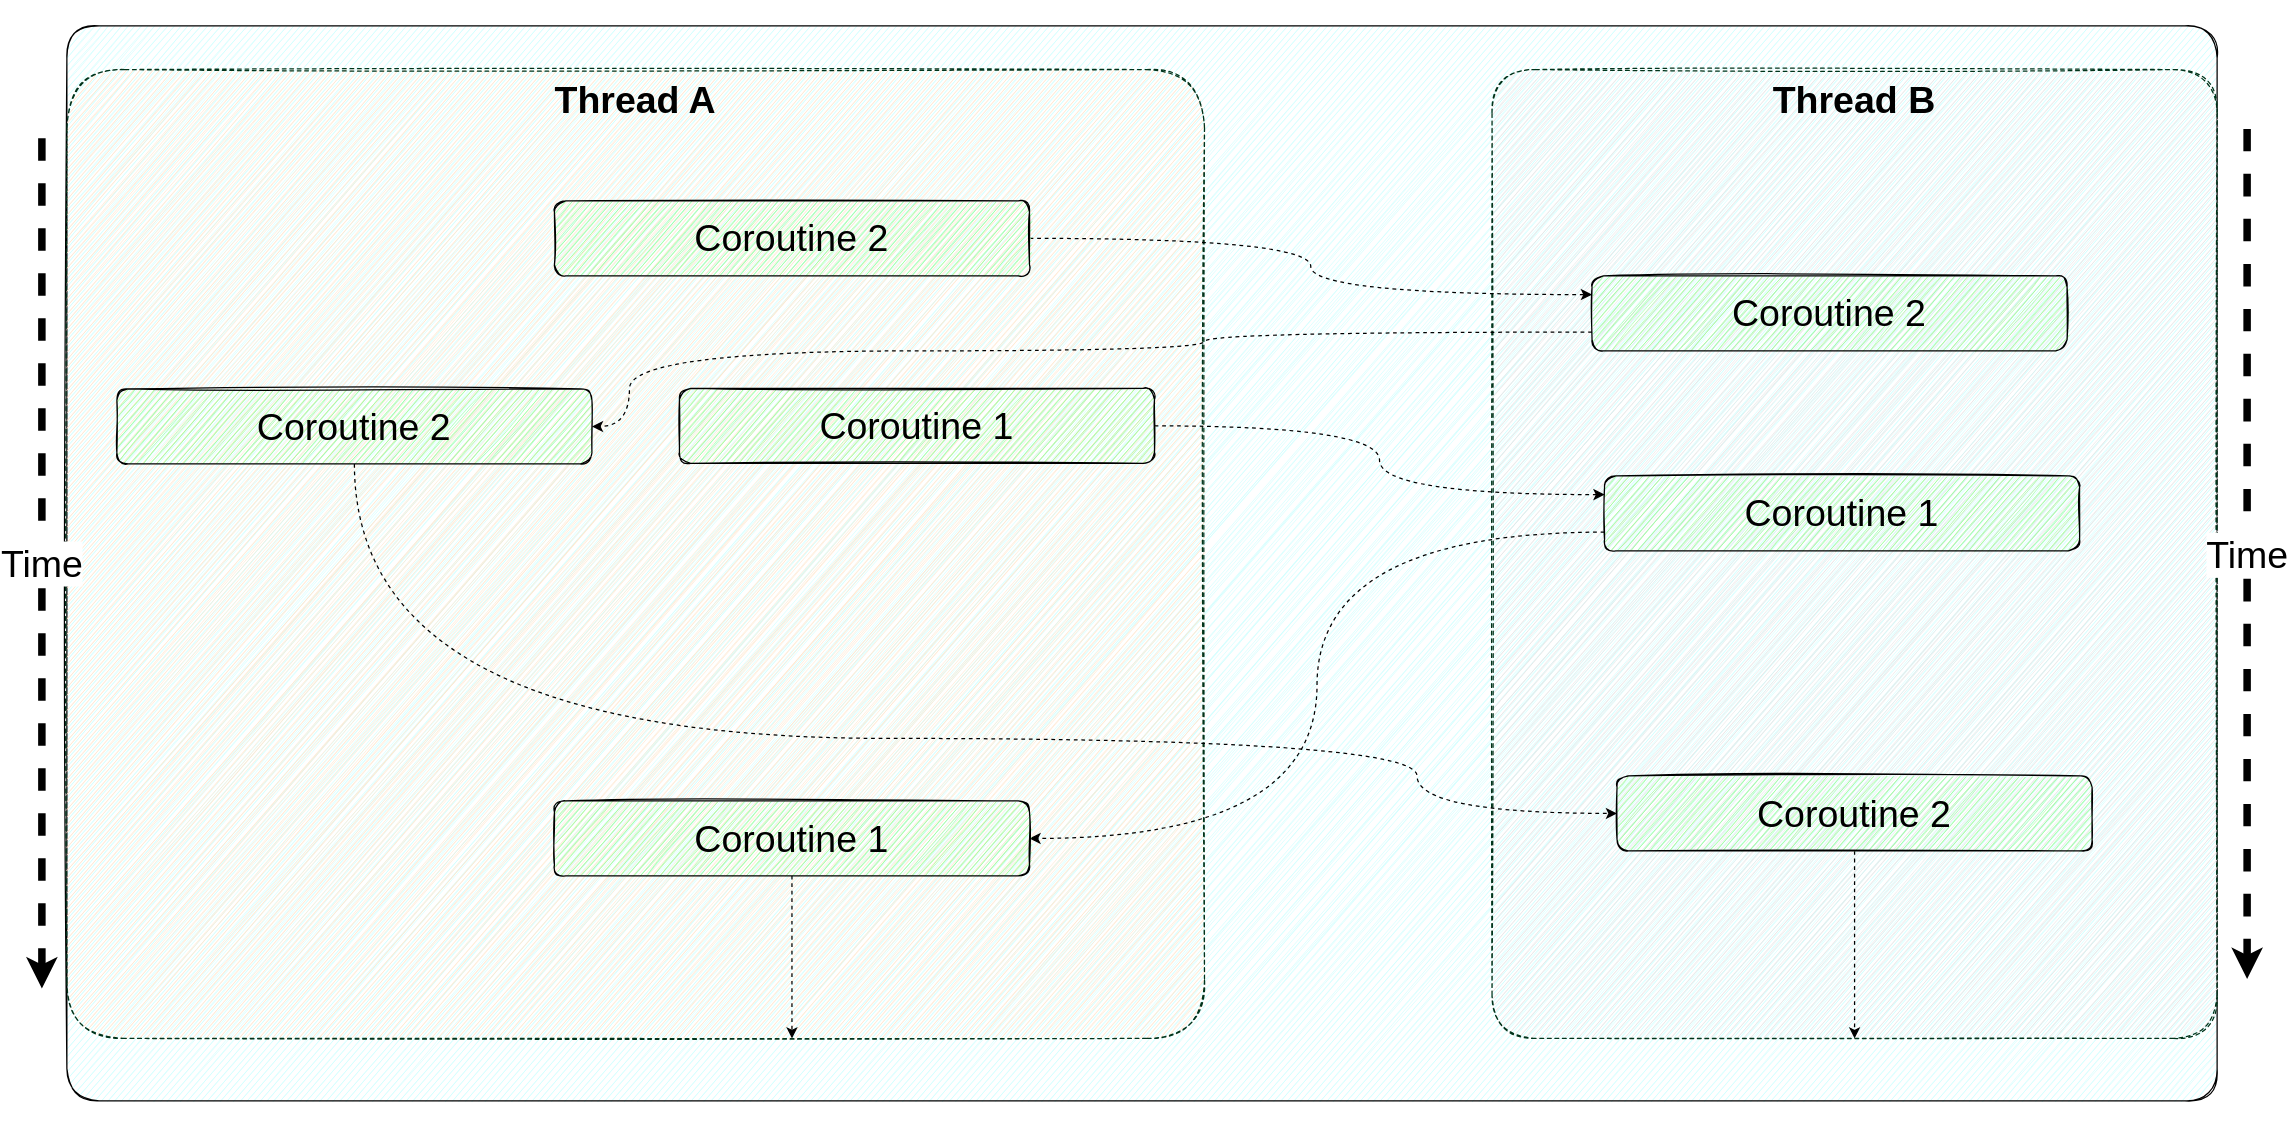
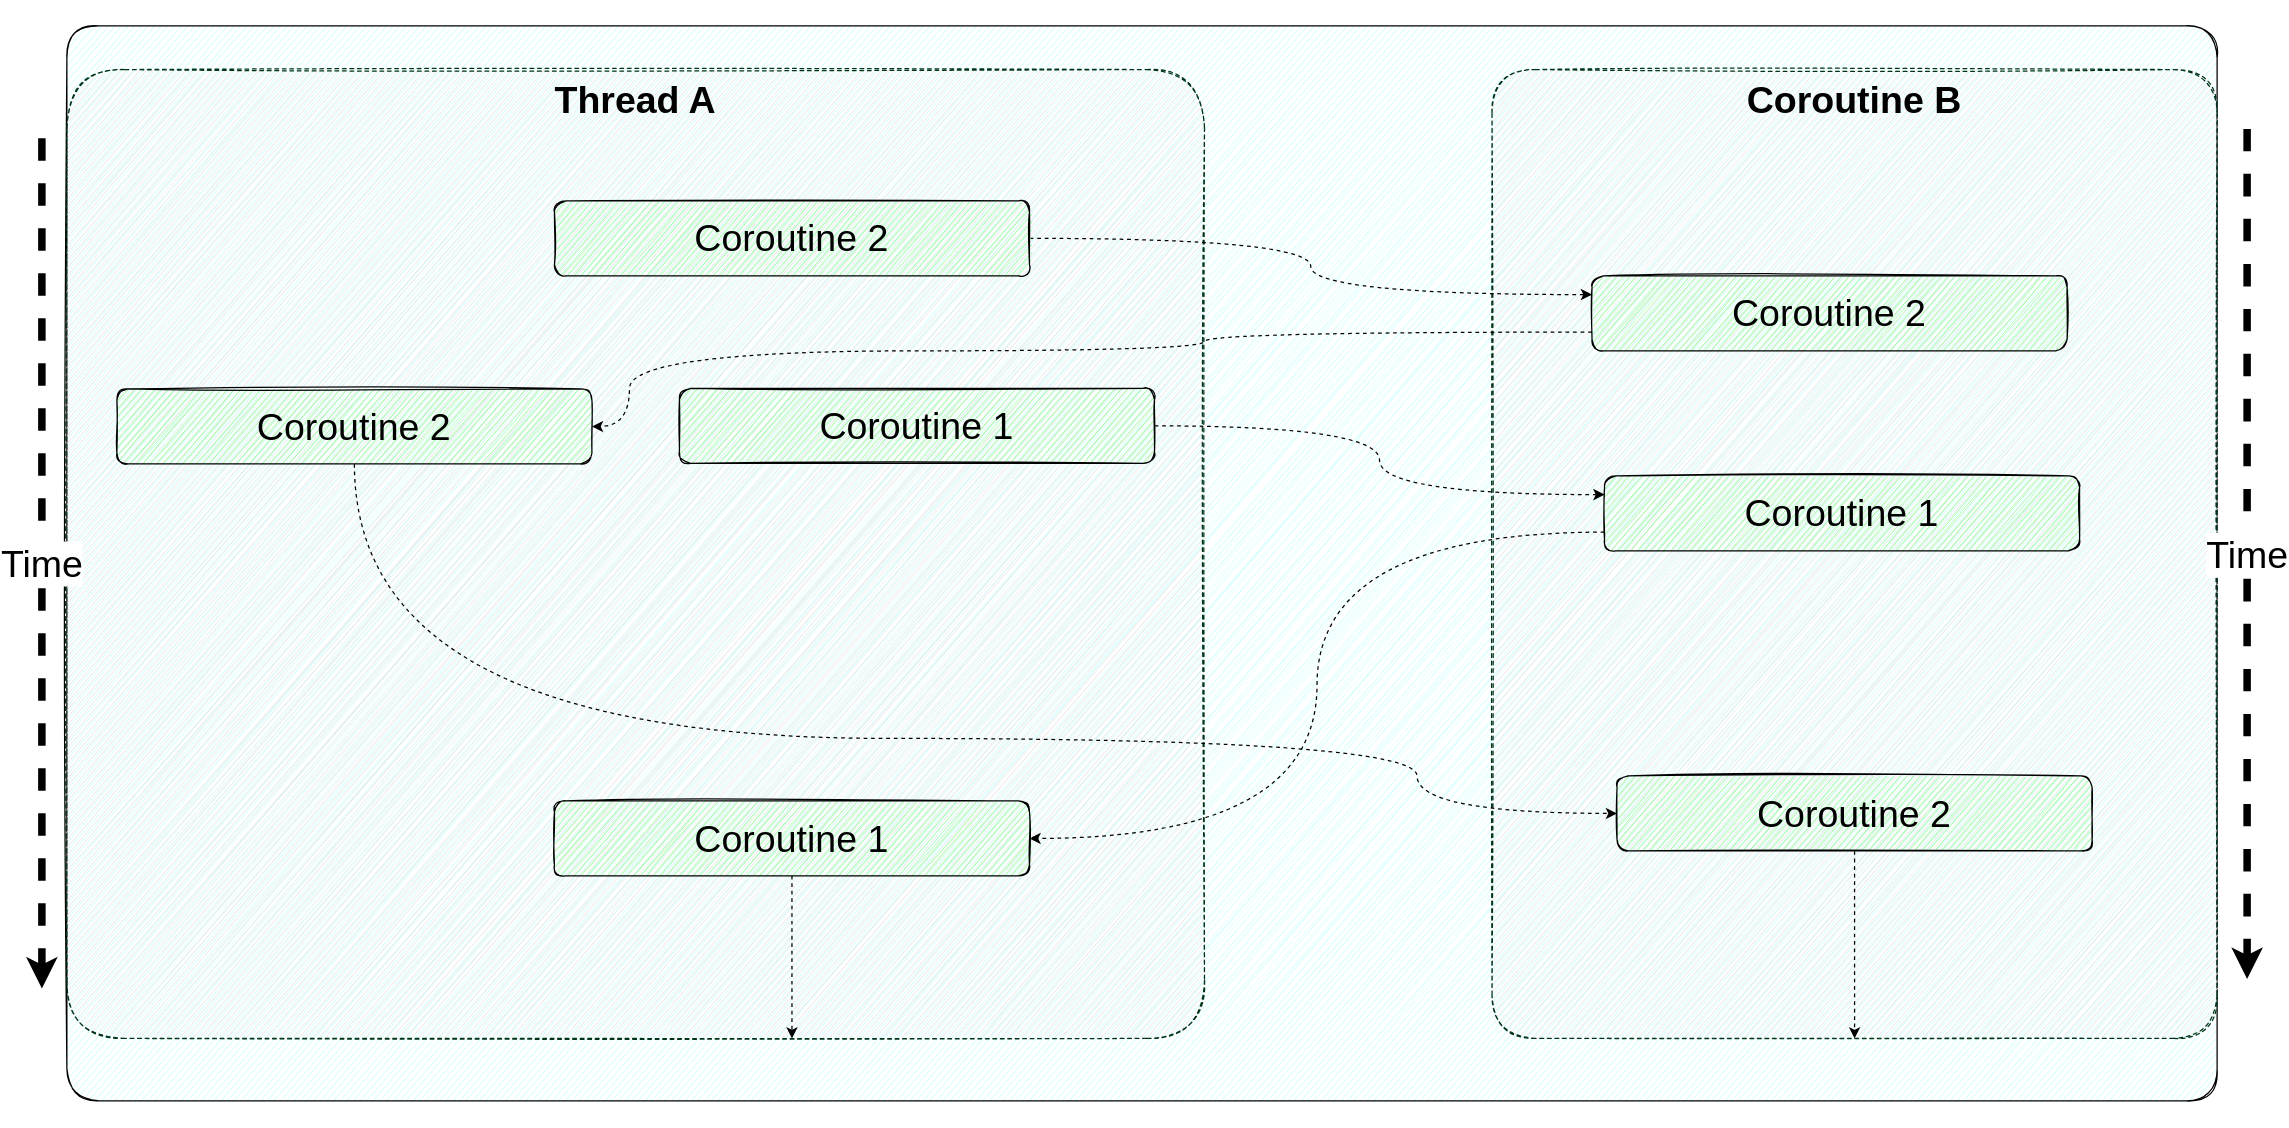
(1854, 101) -> (1854, 101)
(636, 554) -> (636, 554)
